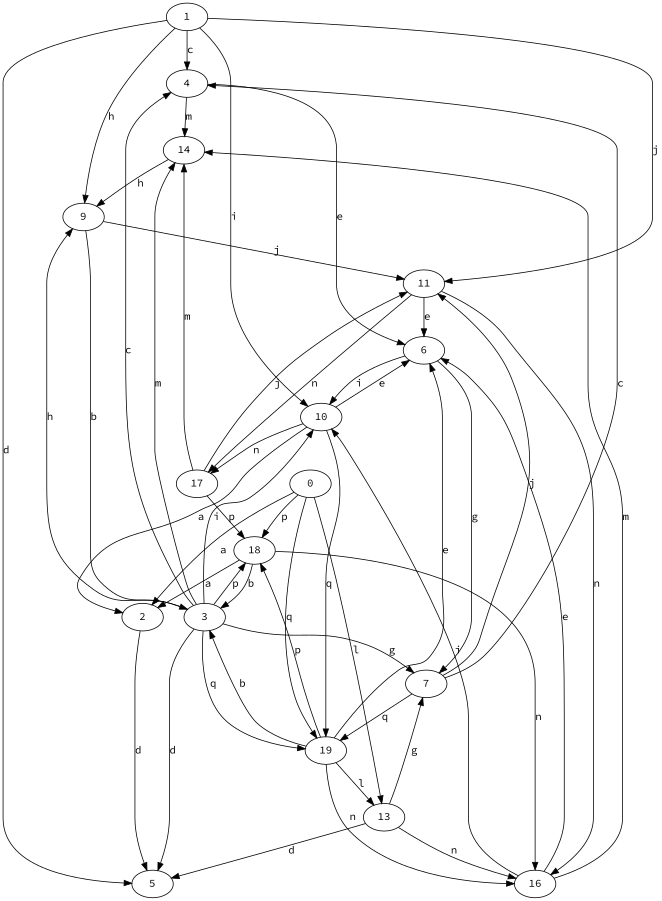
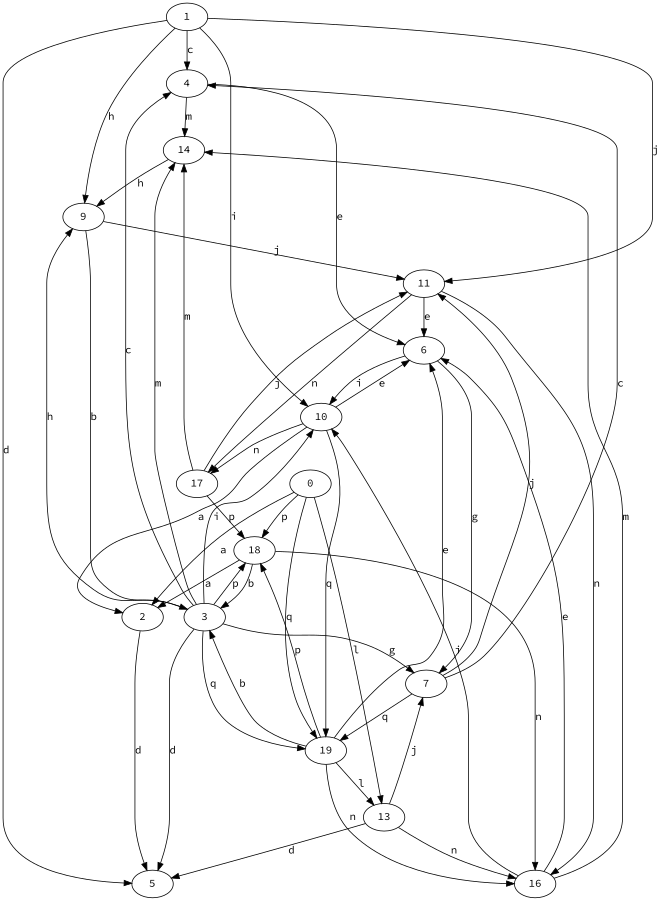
(414, 751) -> (414, 751)
